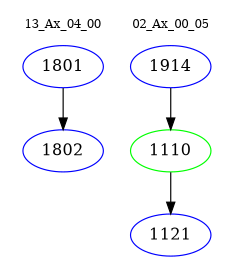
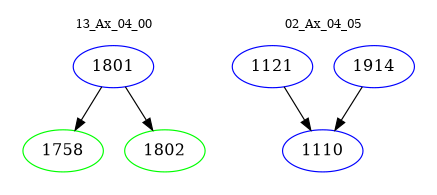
(171, 25) -> (323, 25)
none -> (63, 151)
(63, 151) -> (165, 151)
(171, 151) -> (323, 151)
(171, 187) -> (294, 103)
